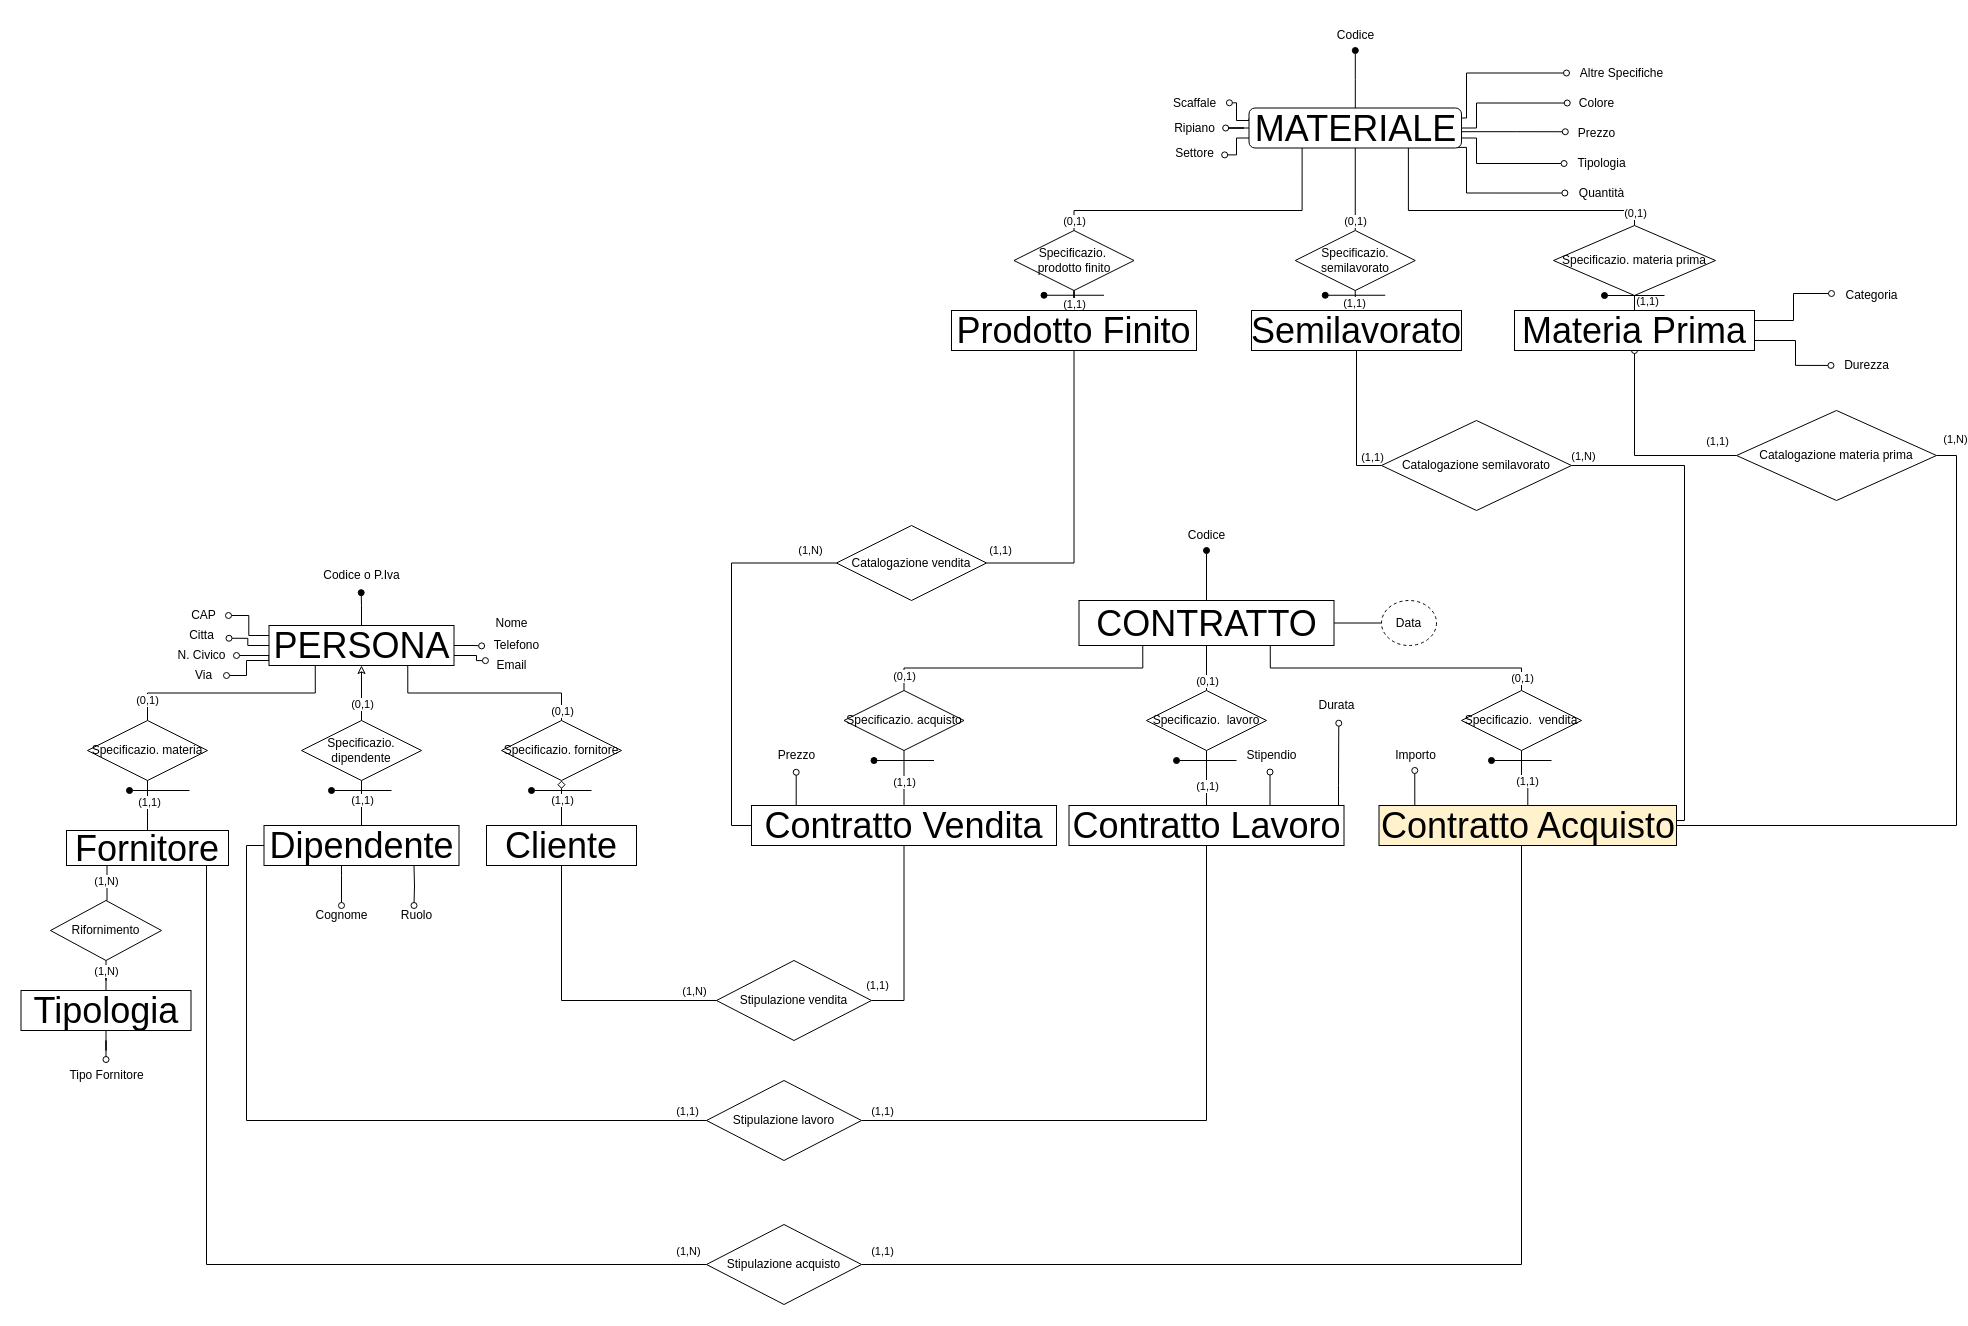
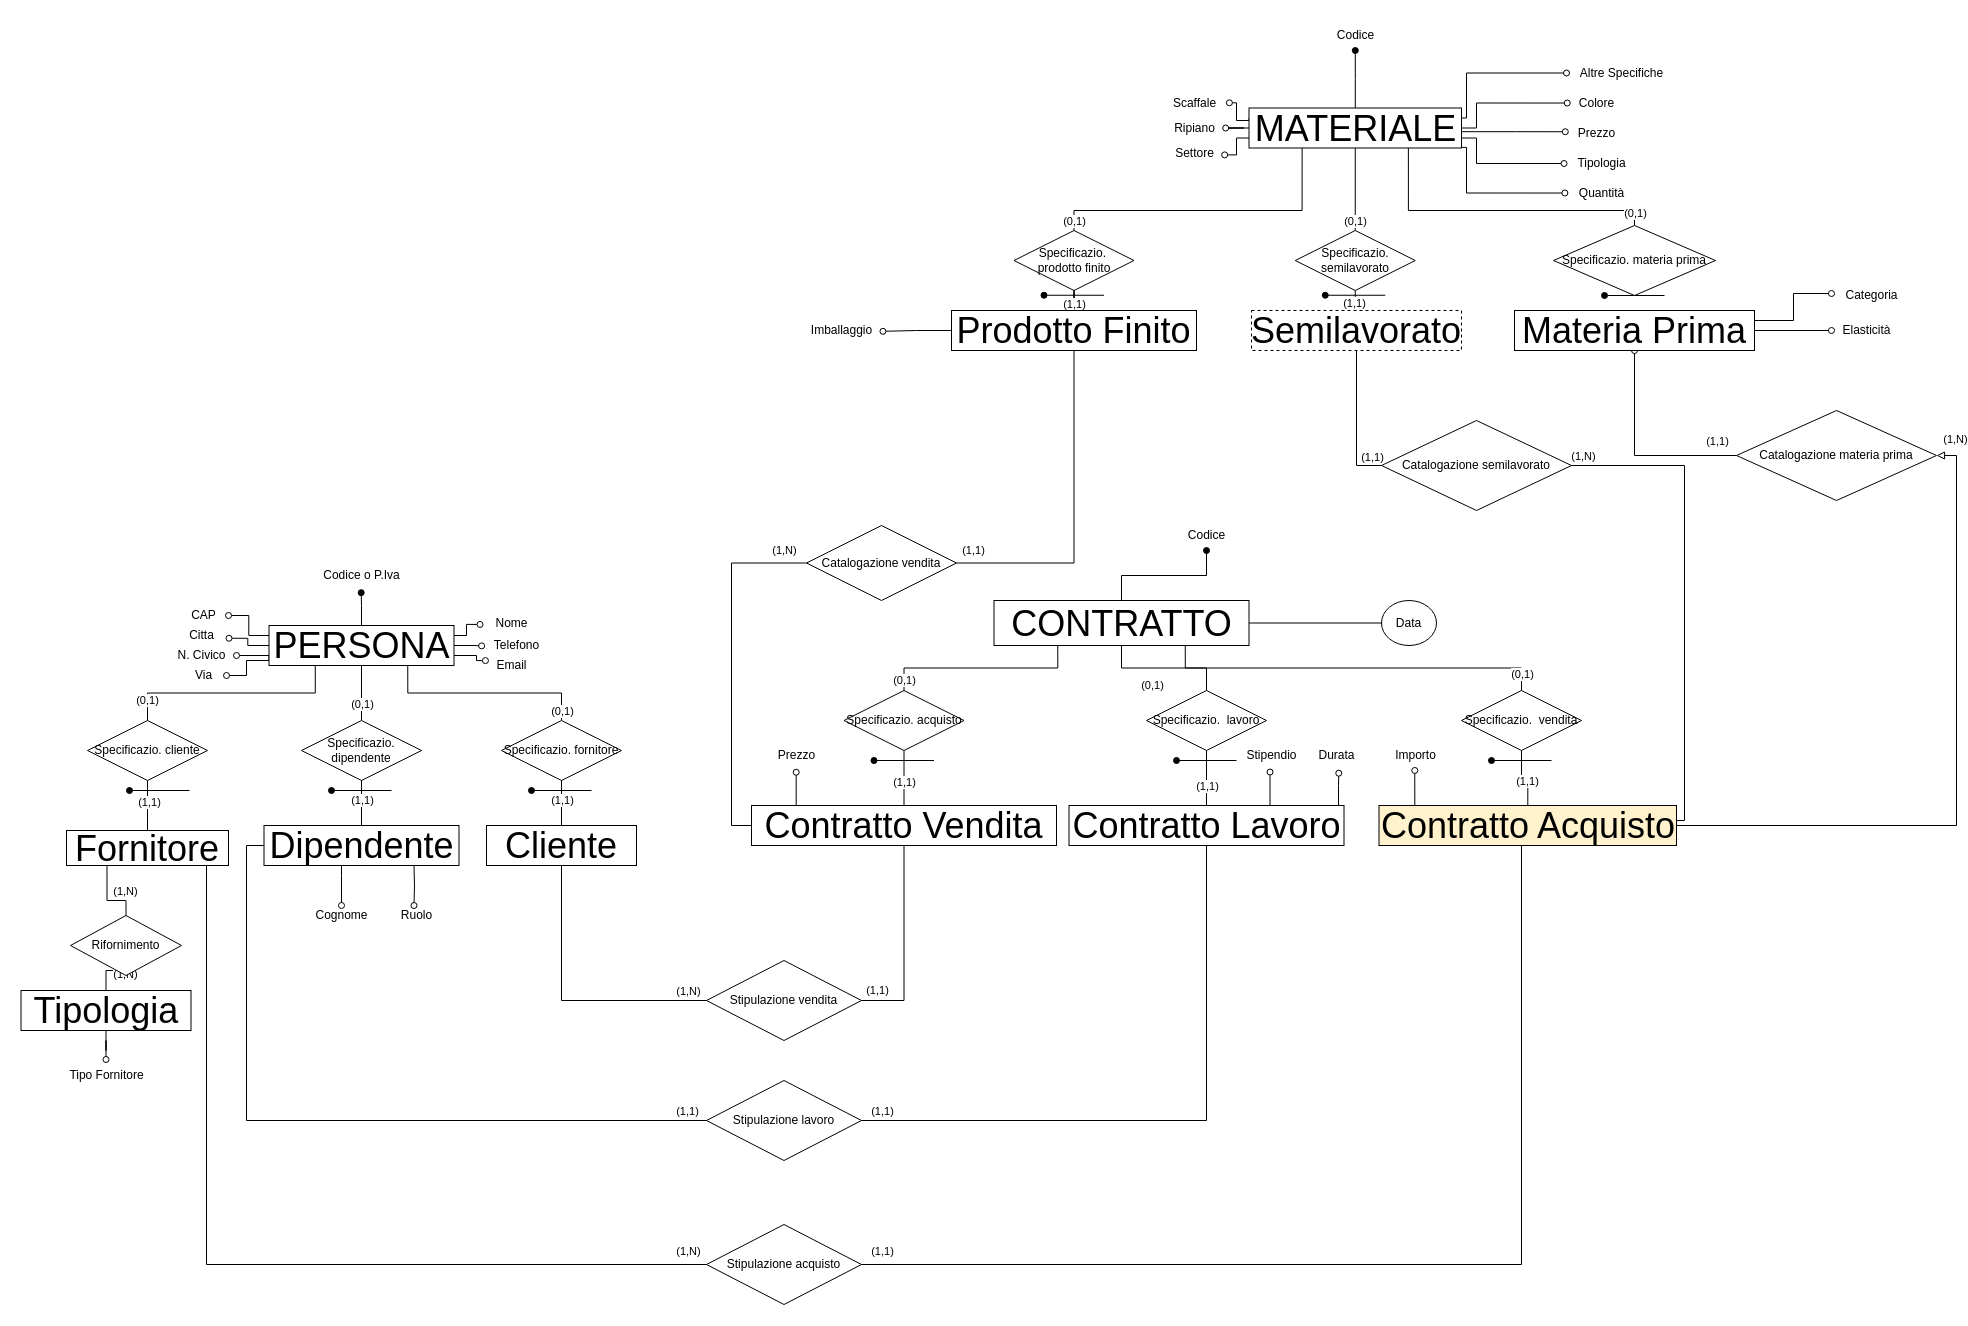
(1355, 128) -> (1355, 128)
(1635, 305) -> none
none -> (842, 331)
none -> (920, 331)
(1357, 331) -> (1357, 331)
none -> (1792, 331)
none -> (1867, 331)
(1796, 344) -> none
(1867, 366) -> none
(1943, 456) -> (1946, 456)
(912, 563) -> (882, 563)
(1207, 623) -> (1122, 623)
(1409, 623) -> (1409, 623)
none -> (467, 631)
(362, 674) -> (362, 671)
(1337, 706) -> (1337, 756)
(148, 751) -> (148, 751)
(562, 788) -> (562, 785)
(106, 931) -> (126, 946)
(794, 1001) -> (784, 1001)
